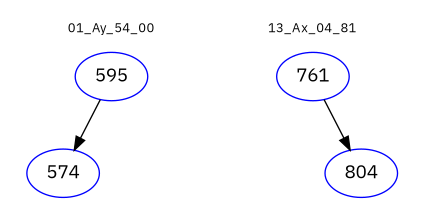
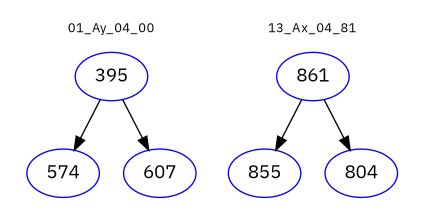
(111, 29) -> (111, 29)
(111, 77) -> (111, 77)
(313, 77) -> (313, 77)
none -> (160, 173)
none -> (265, 173)
